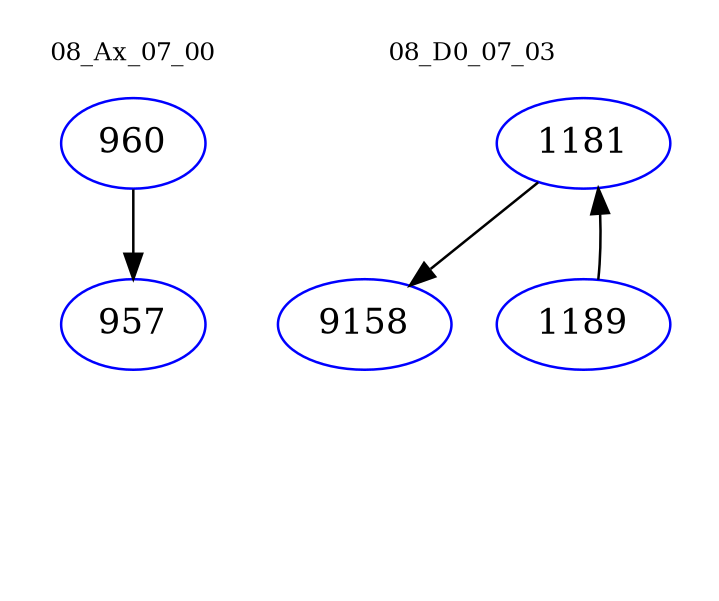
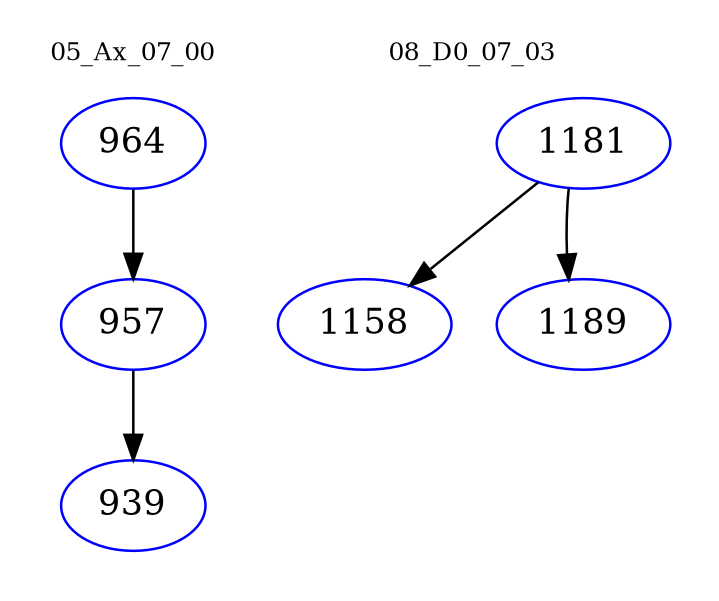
(133, 54) -> (133, 54)
(133, 143) -> (133, 143)
(600, 247) -> (567, 221)
(365, 324) -> (365, 324)
none -> (133, 506)
